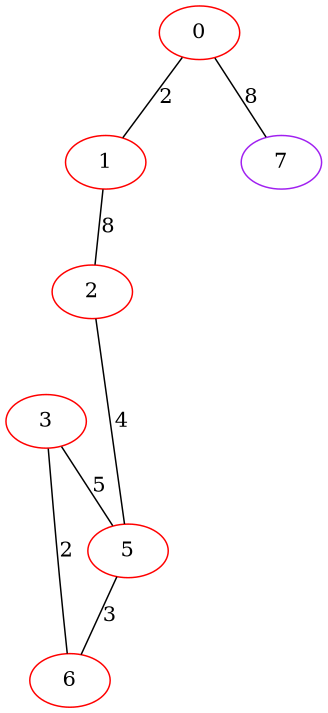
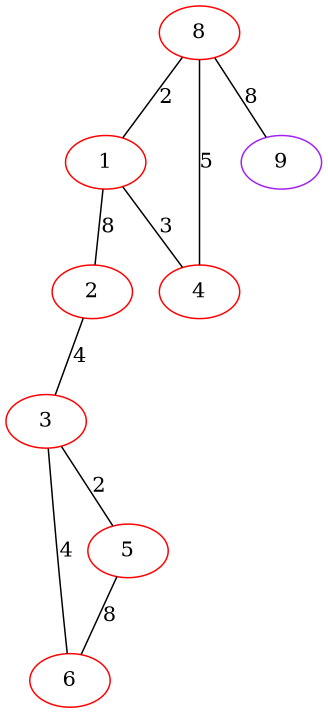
(200, 33) -> (200, 33)
(281, 162) -> (281, 162)
none -> (200, 292)
(110, 421) -> (69, 357)
(100, 486) -> (100, 486)
(67, 551) -> (67, 551)
(110, 616) -> (110, 616)
